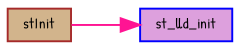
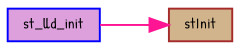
(96, 25) -> (125, 25)
